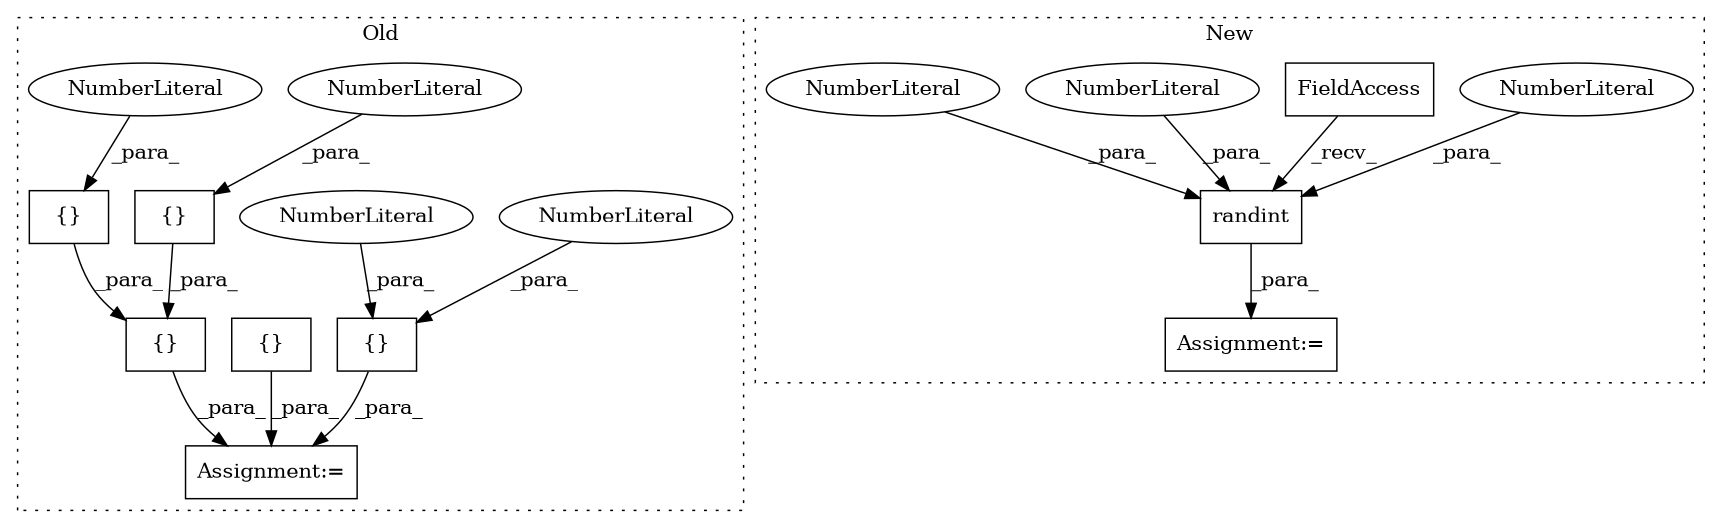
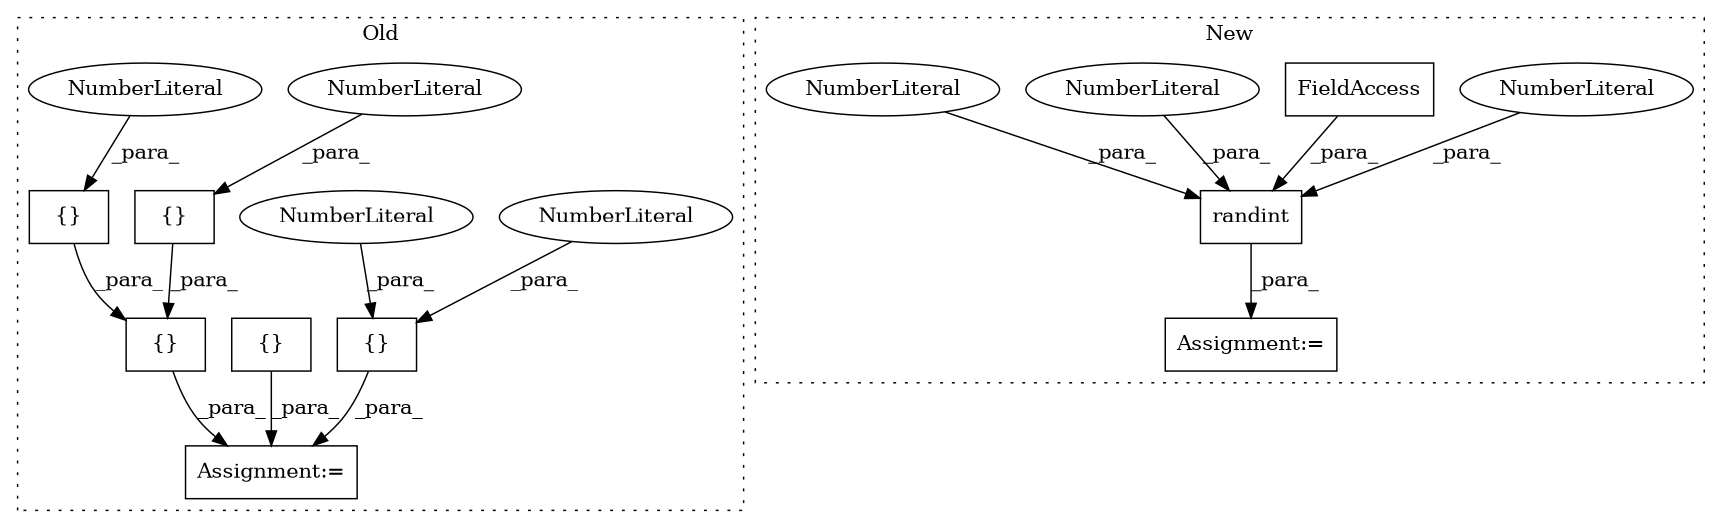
(1344, 153) -> (1344, 153)
